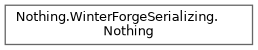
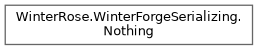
(129, 25) -> (129, 25)
